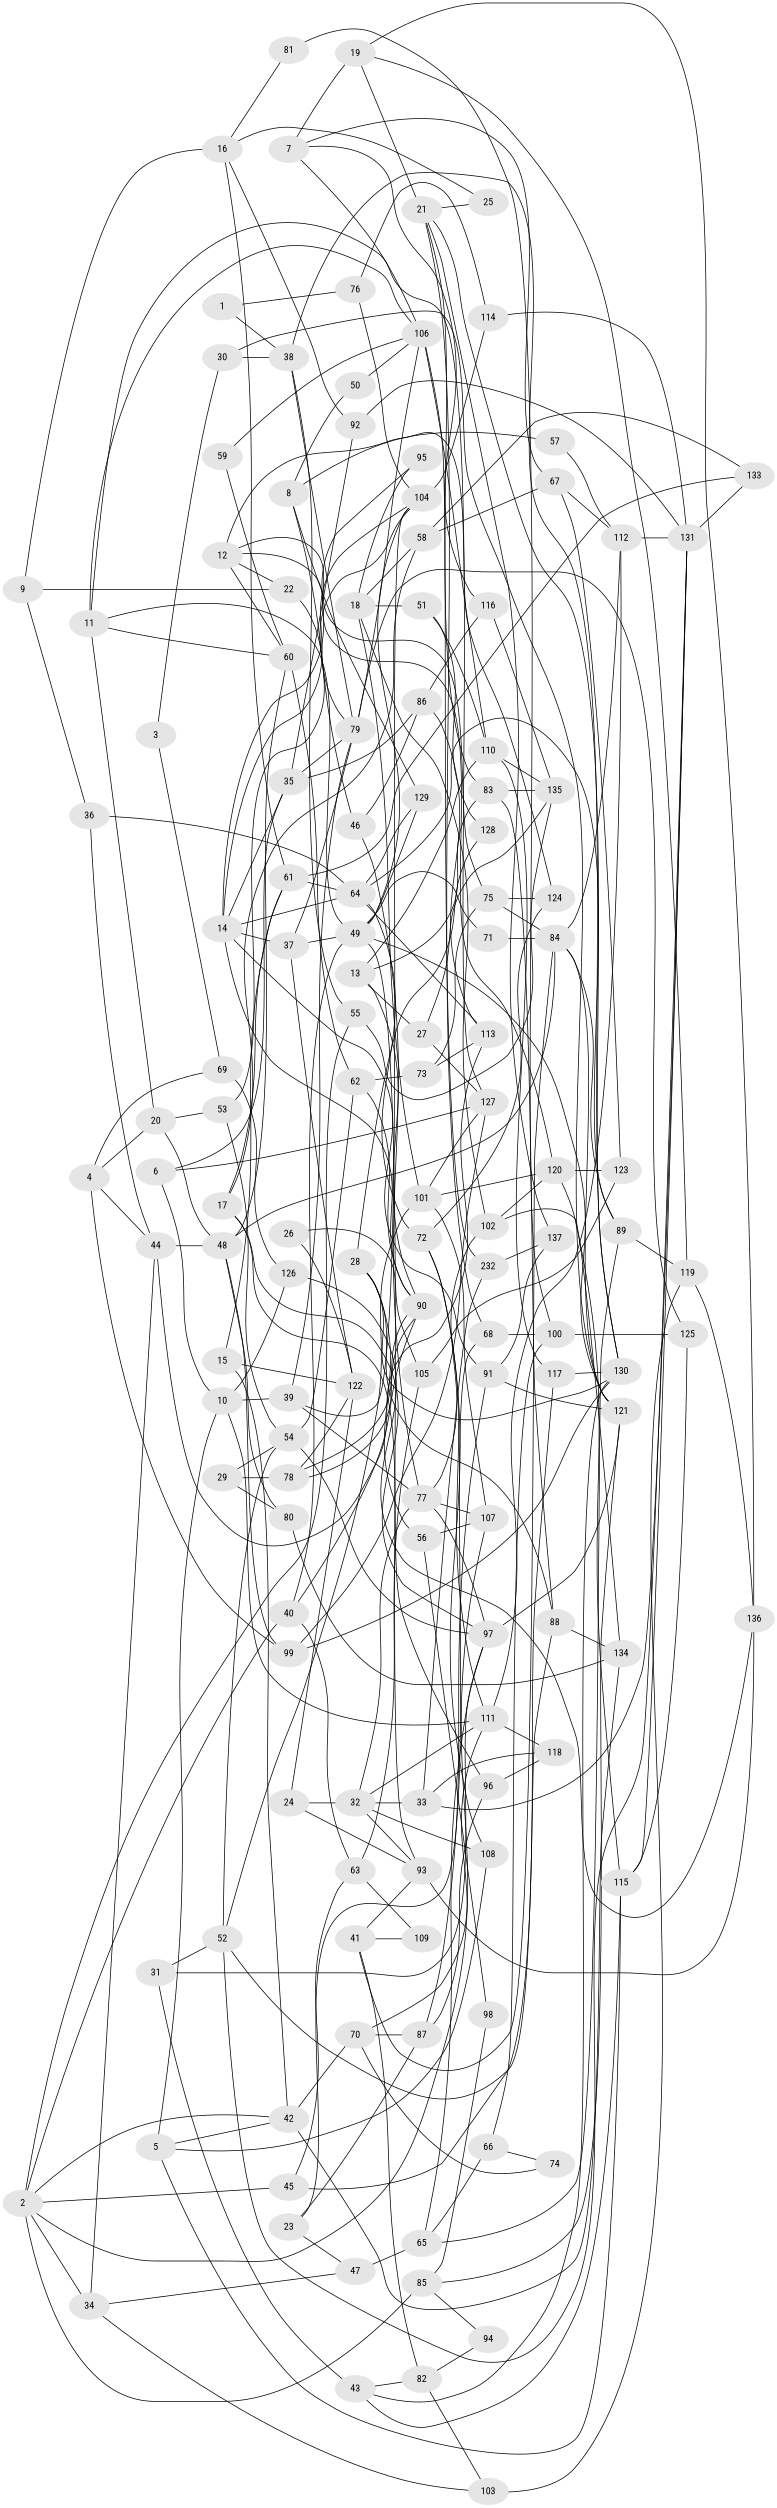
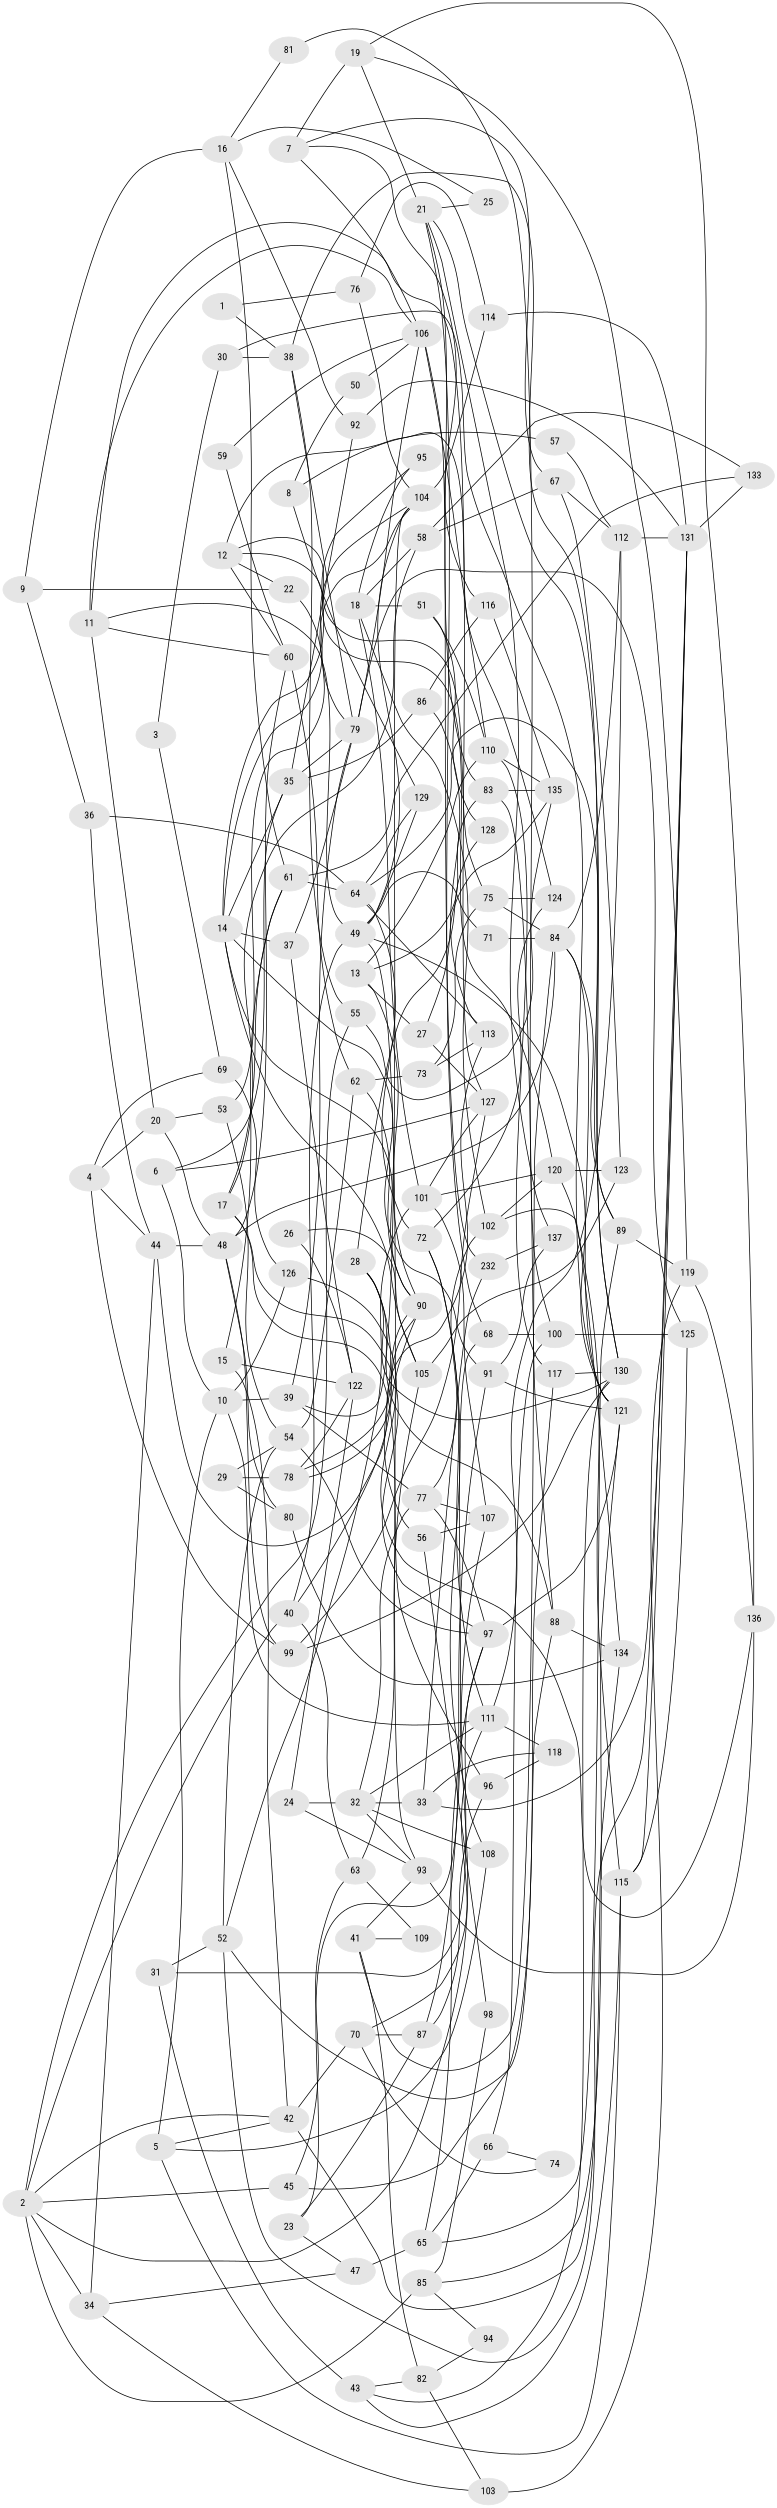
(355, 826) -> none
(289, 911) -> (301, 1137)
(326, 939) -> none
